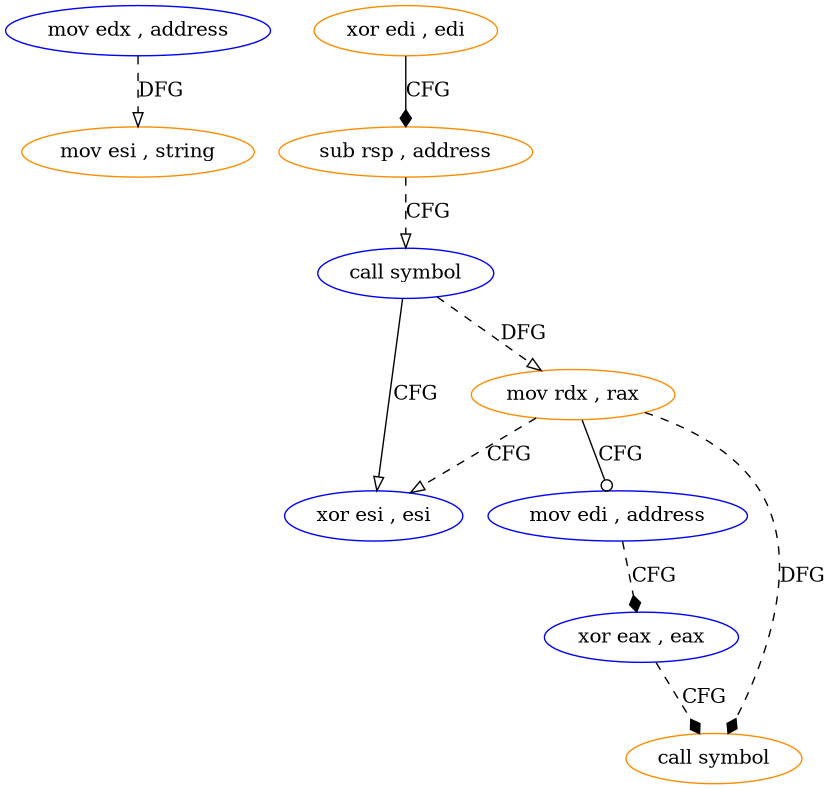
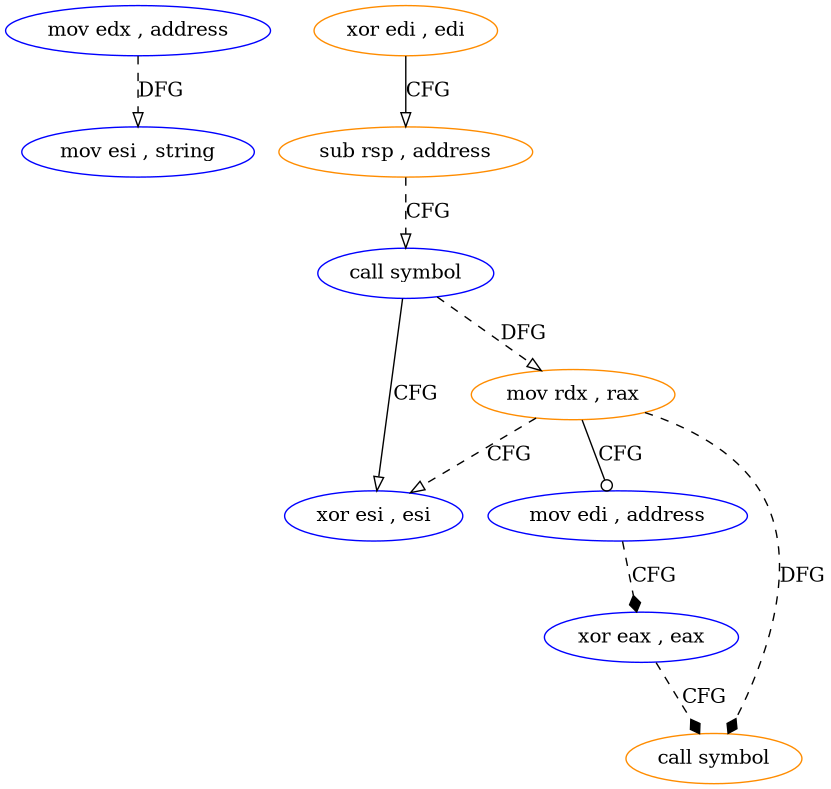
(406, 84) -> (406, 84)
(138, 152) -> (138, 152)
